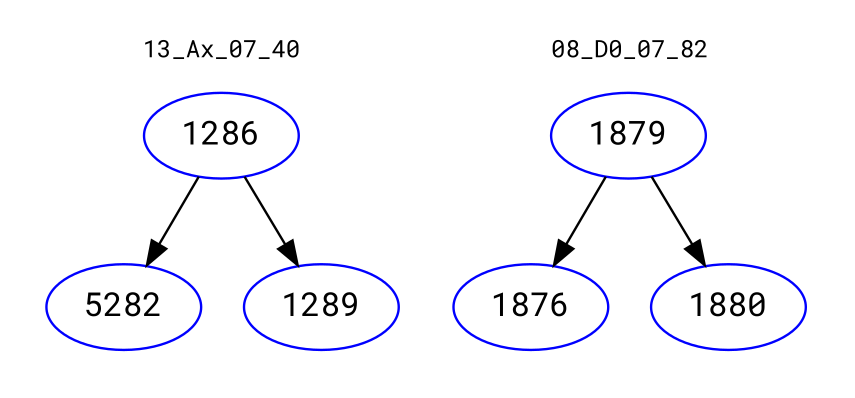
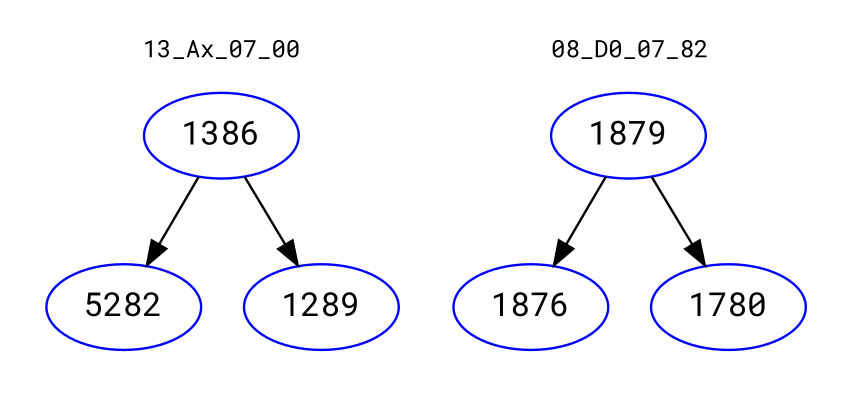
(223, 51) -> (223, 51)
(221, 136) -> (221, 136)
(728, 307) -> (728, 307)
